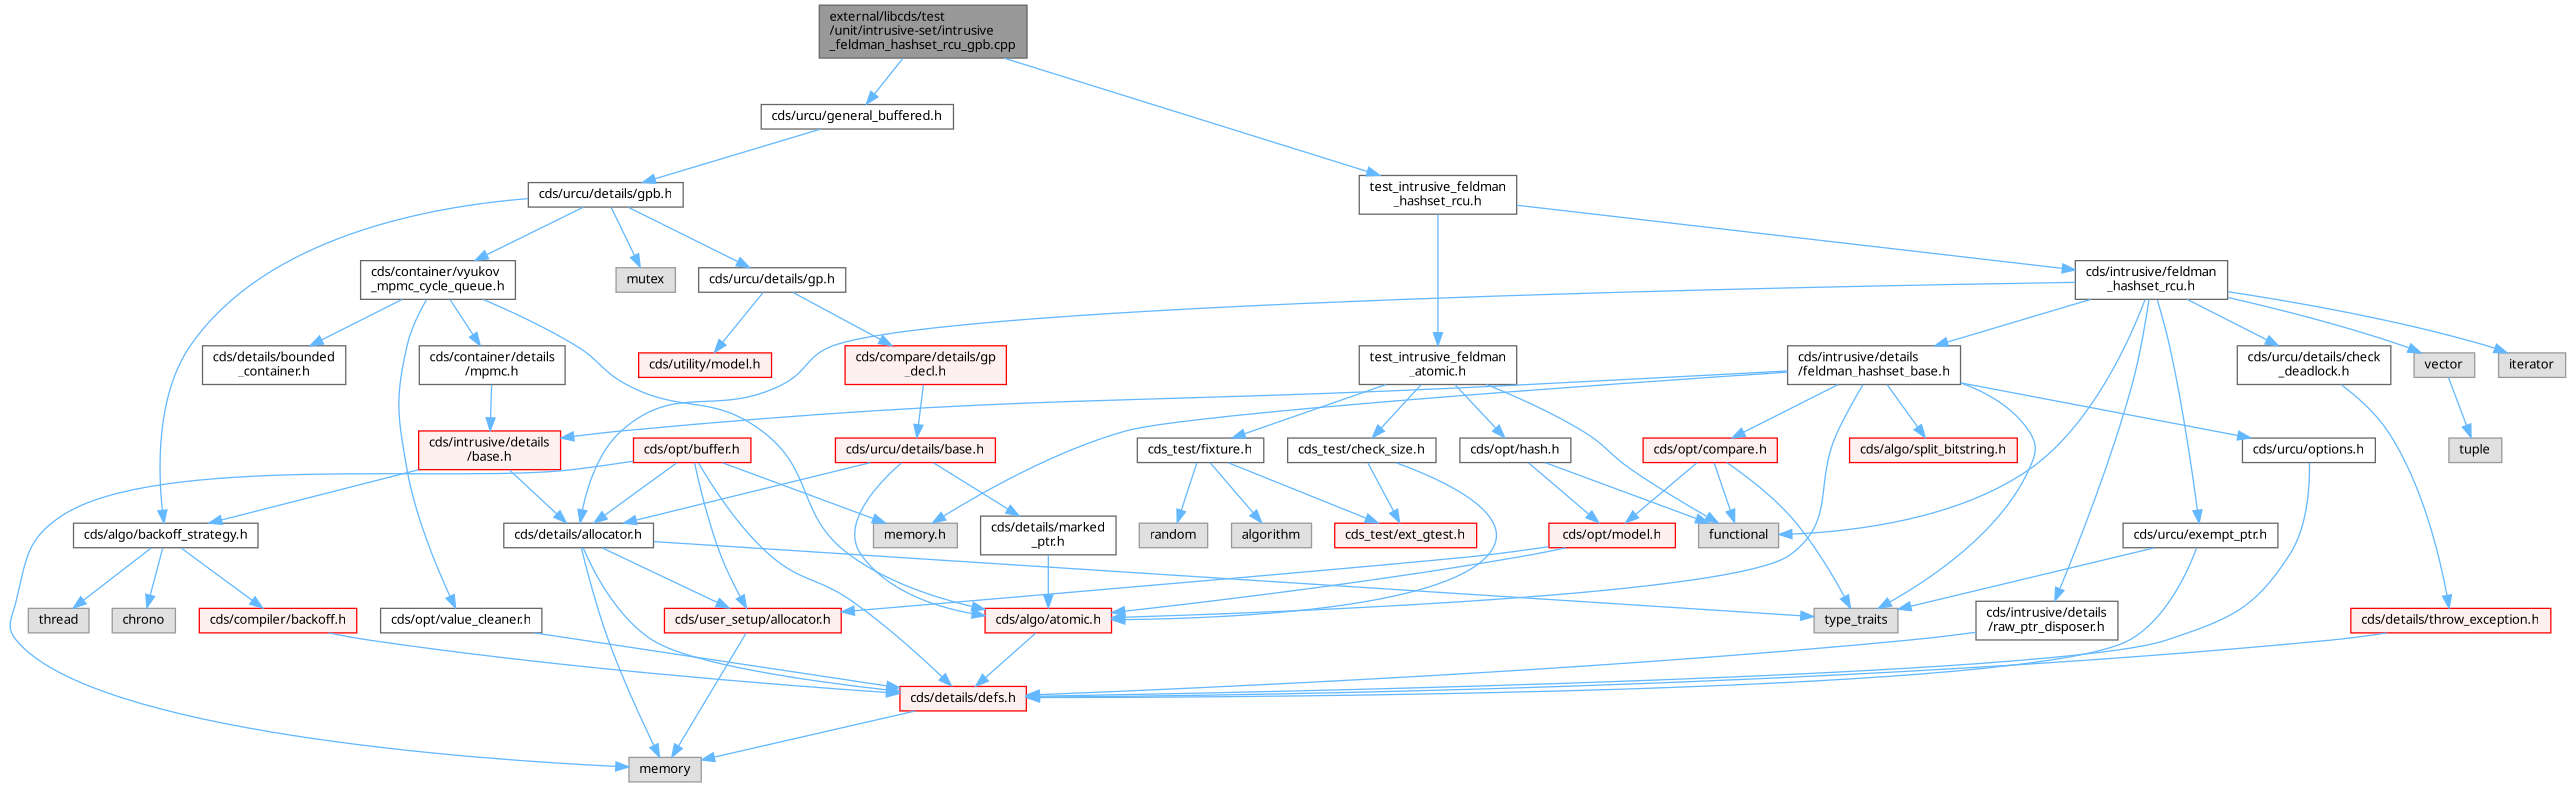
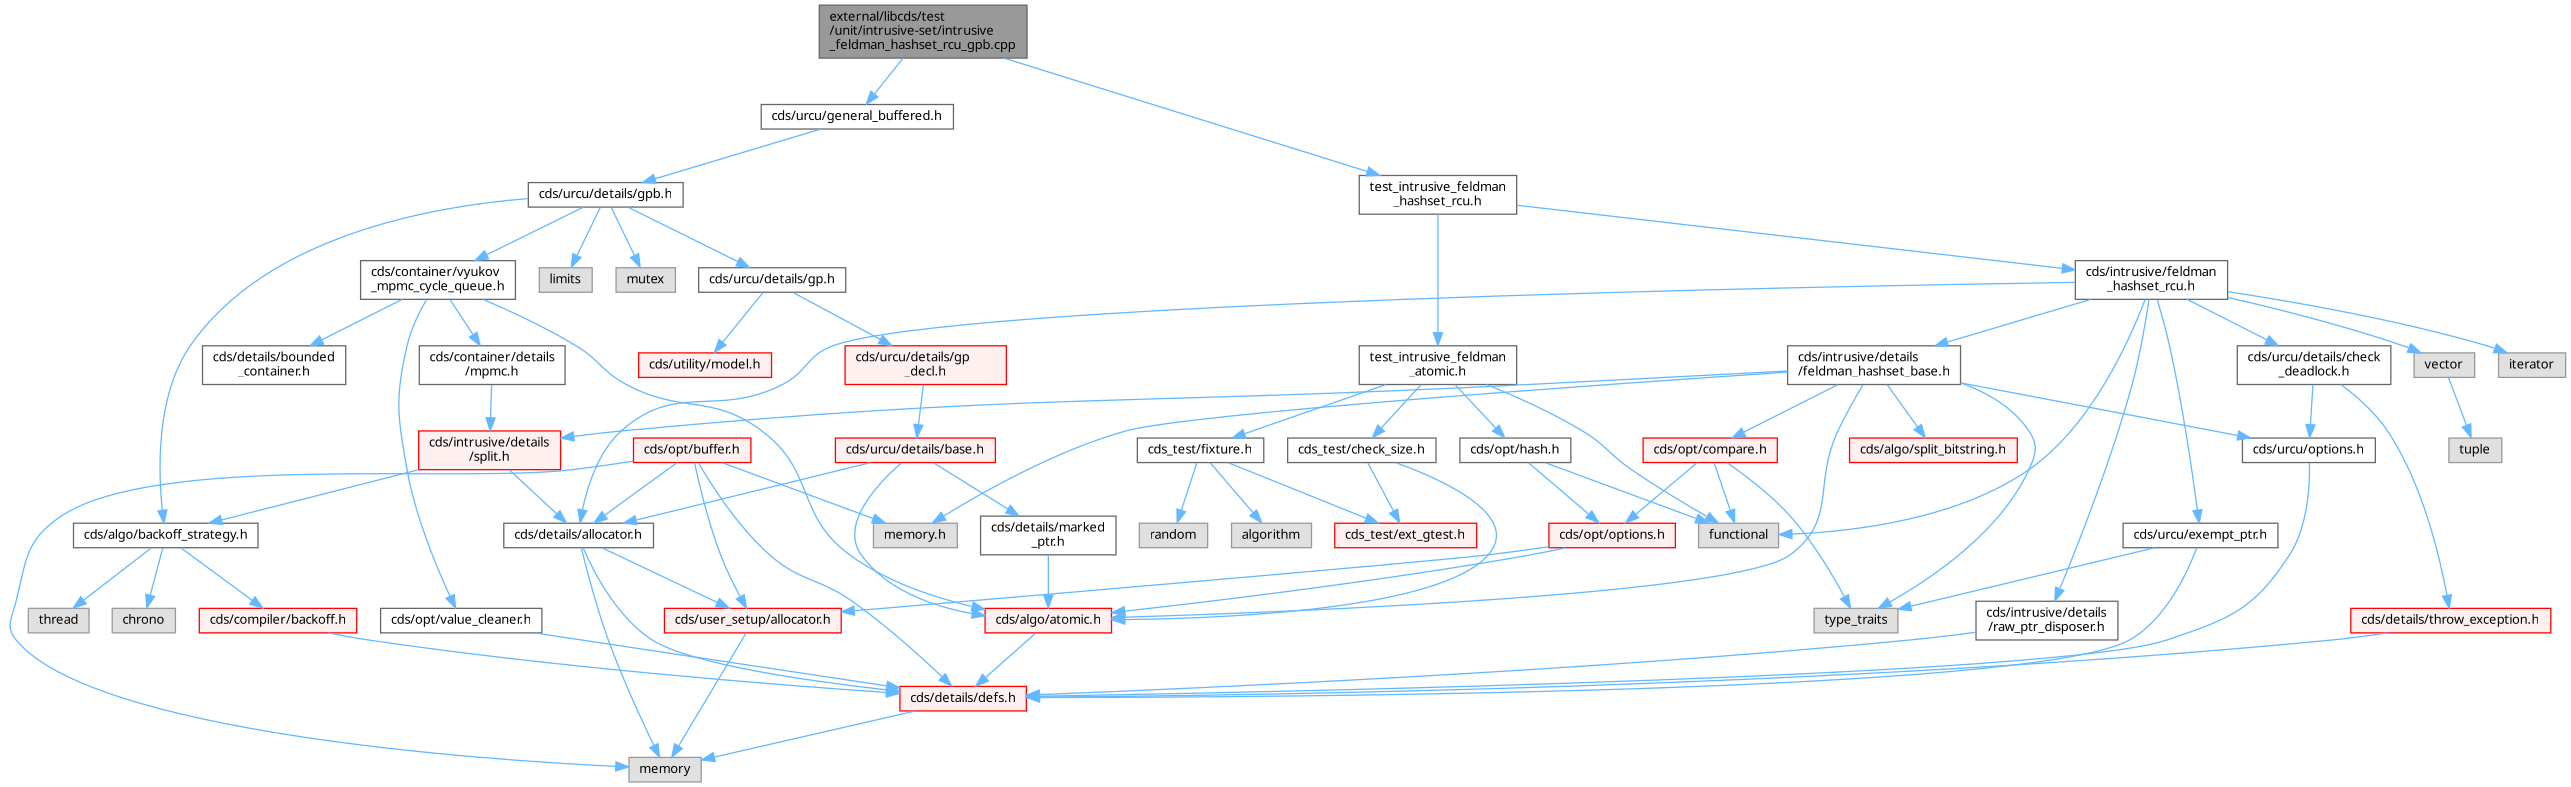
none -> (566, 280)
(926, 365) -> (926, 365)
none -> (2312, 405)
(490, 450) -> (490, 450)
(1612, 535) -> (1612, 535)
(1170, 575) -> none
